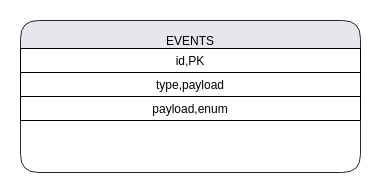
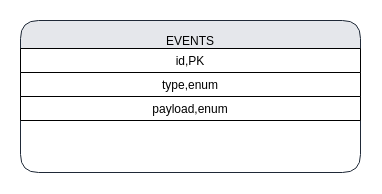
(190, 85) -> (190, 85)
